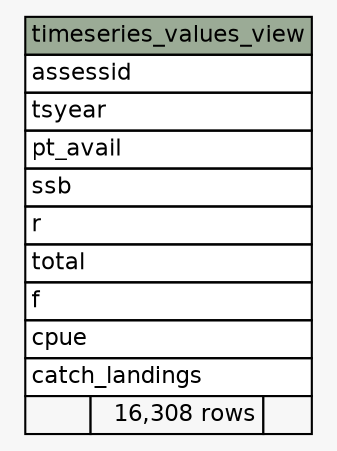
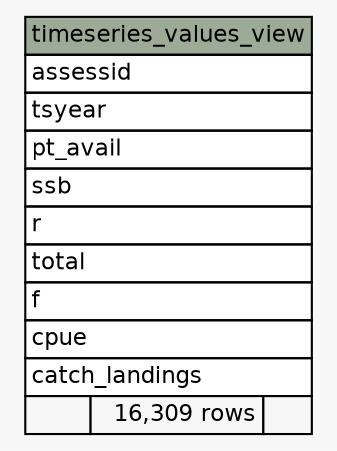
(185, 414) -> (185, 414)
